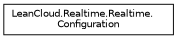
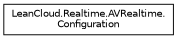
(89, 20) -> (89, 20)
